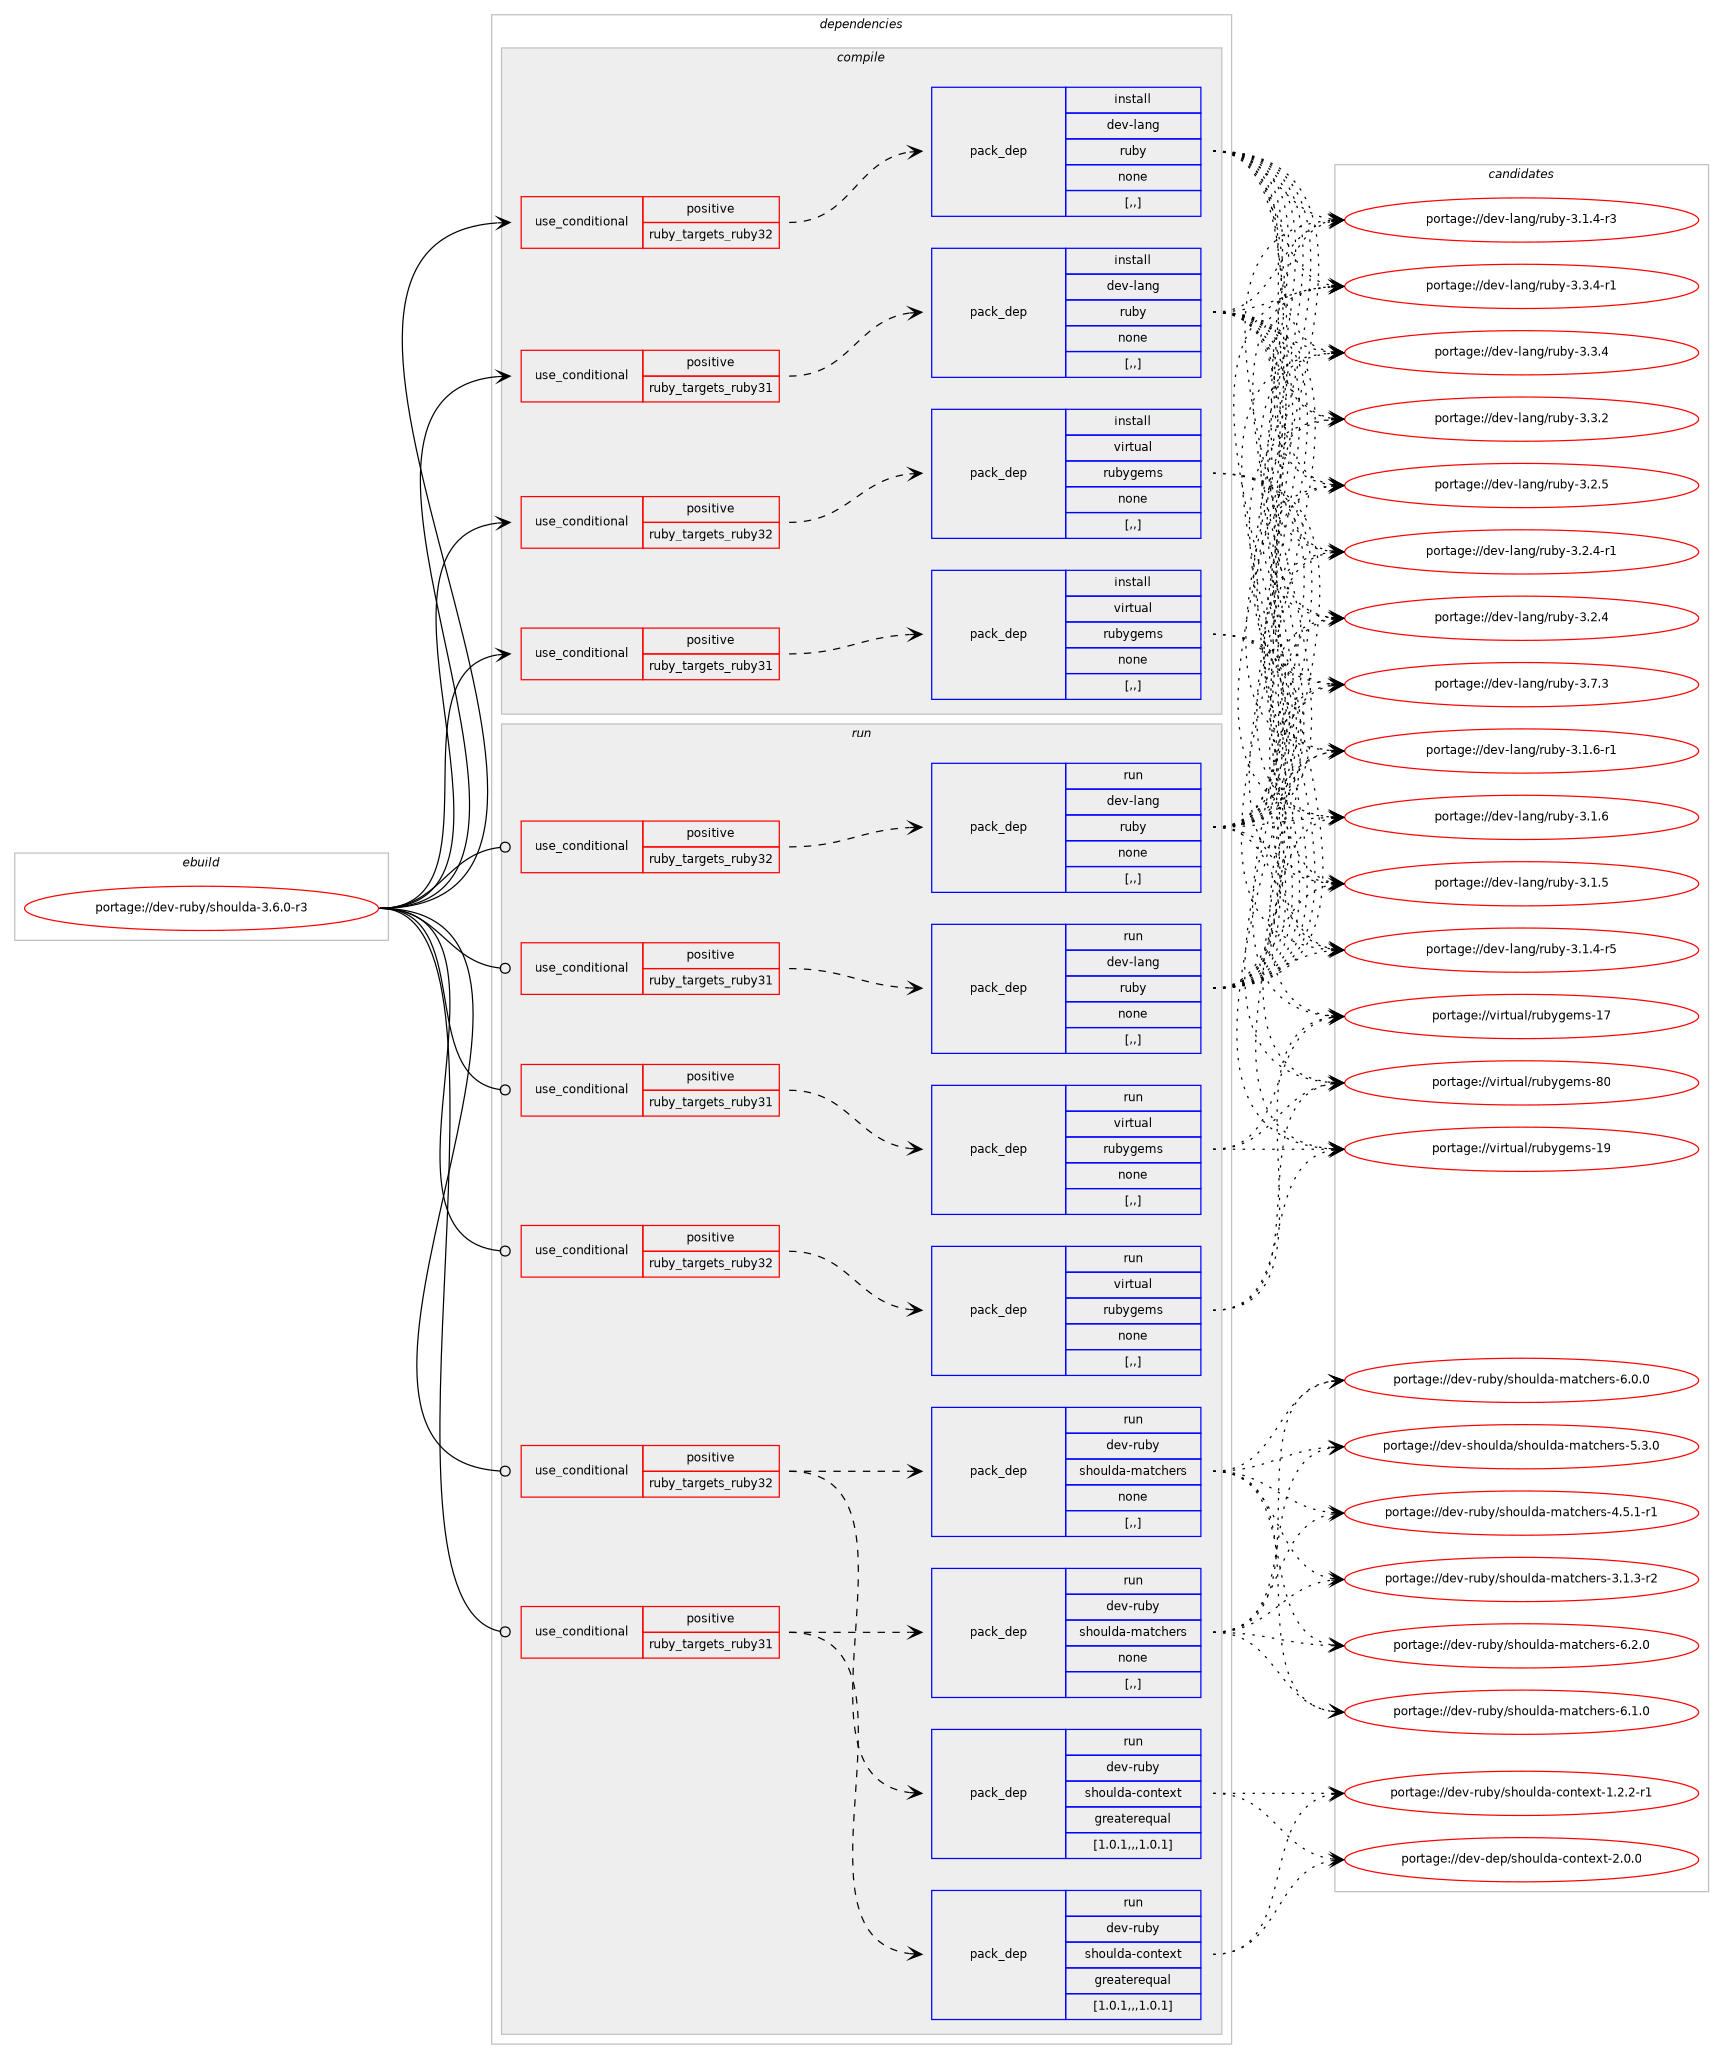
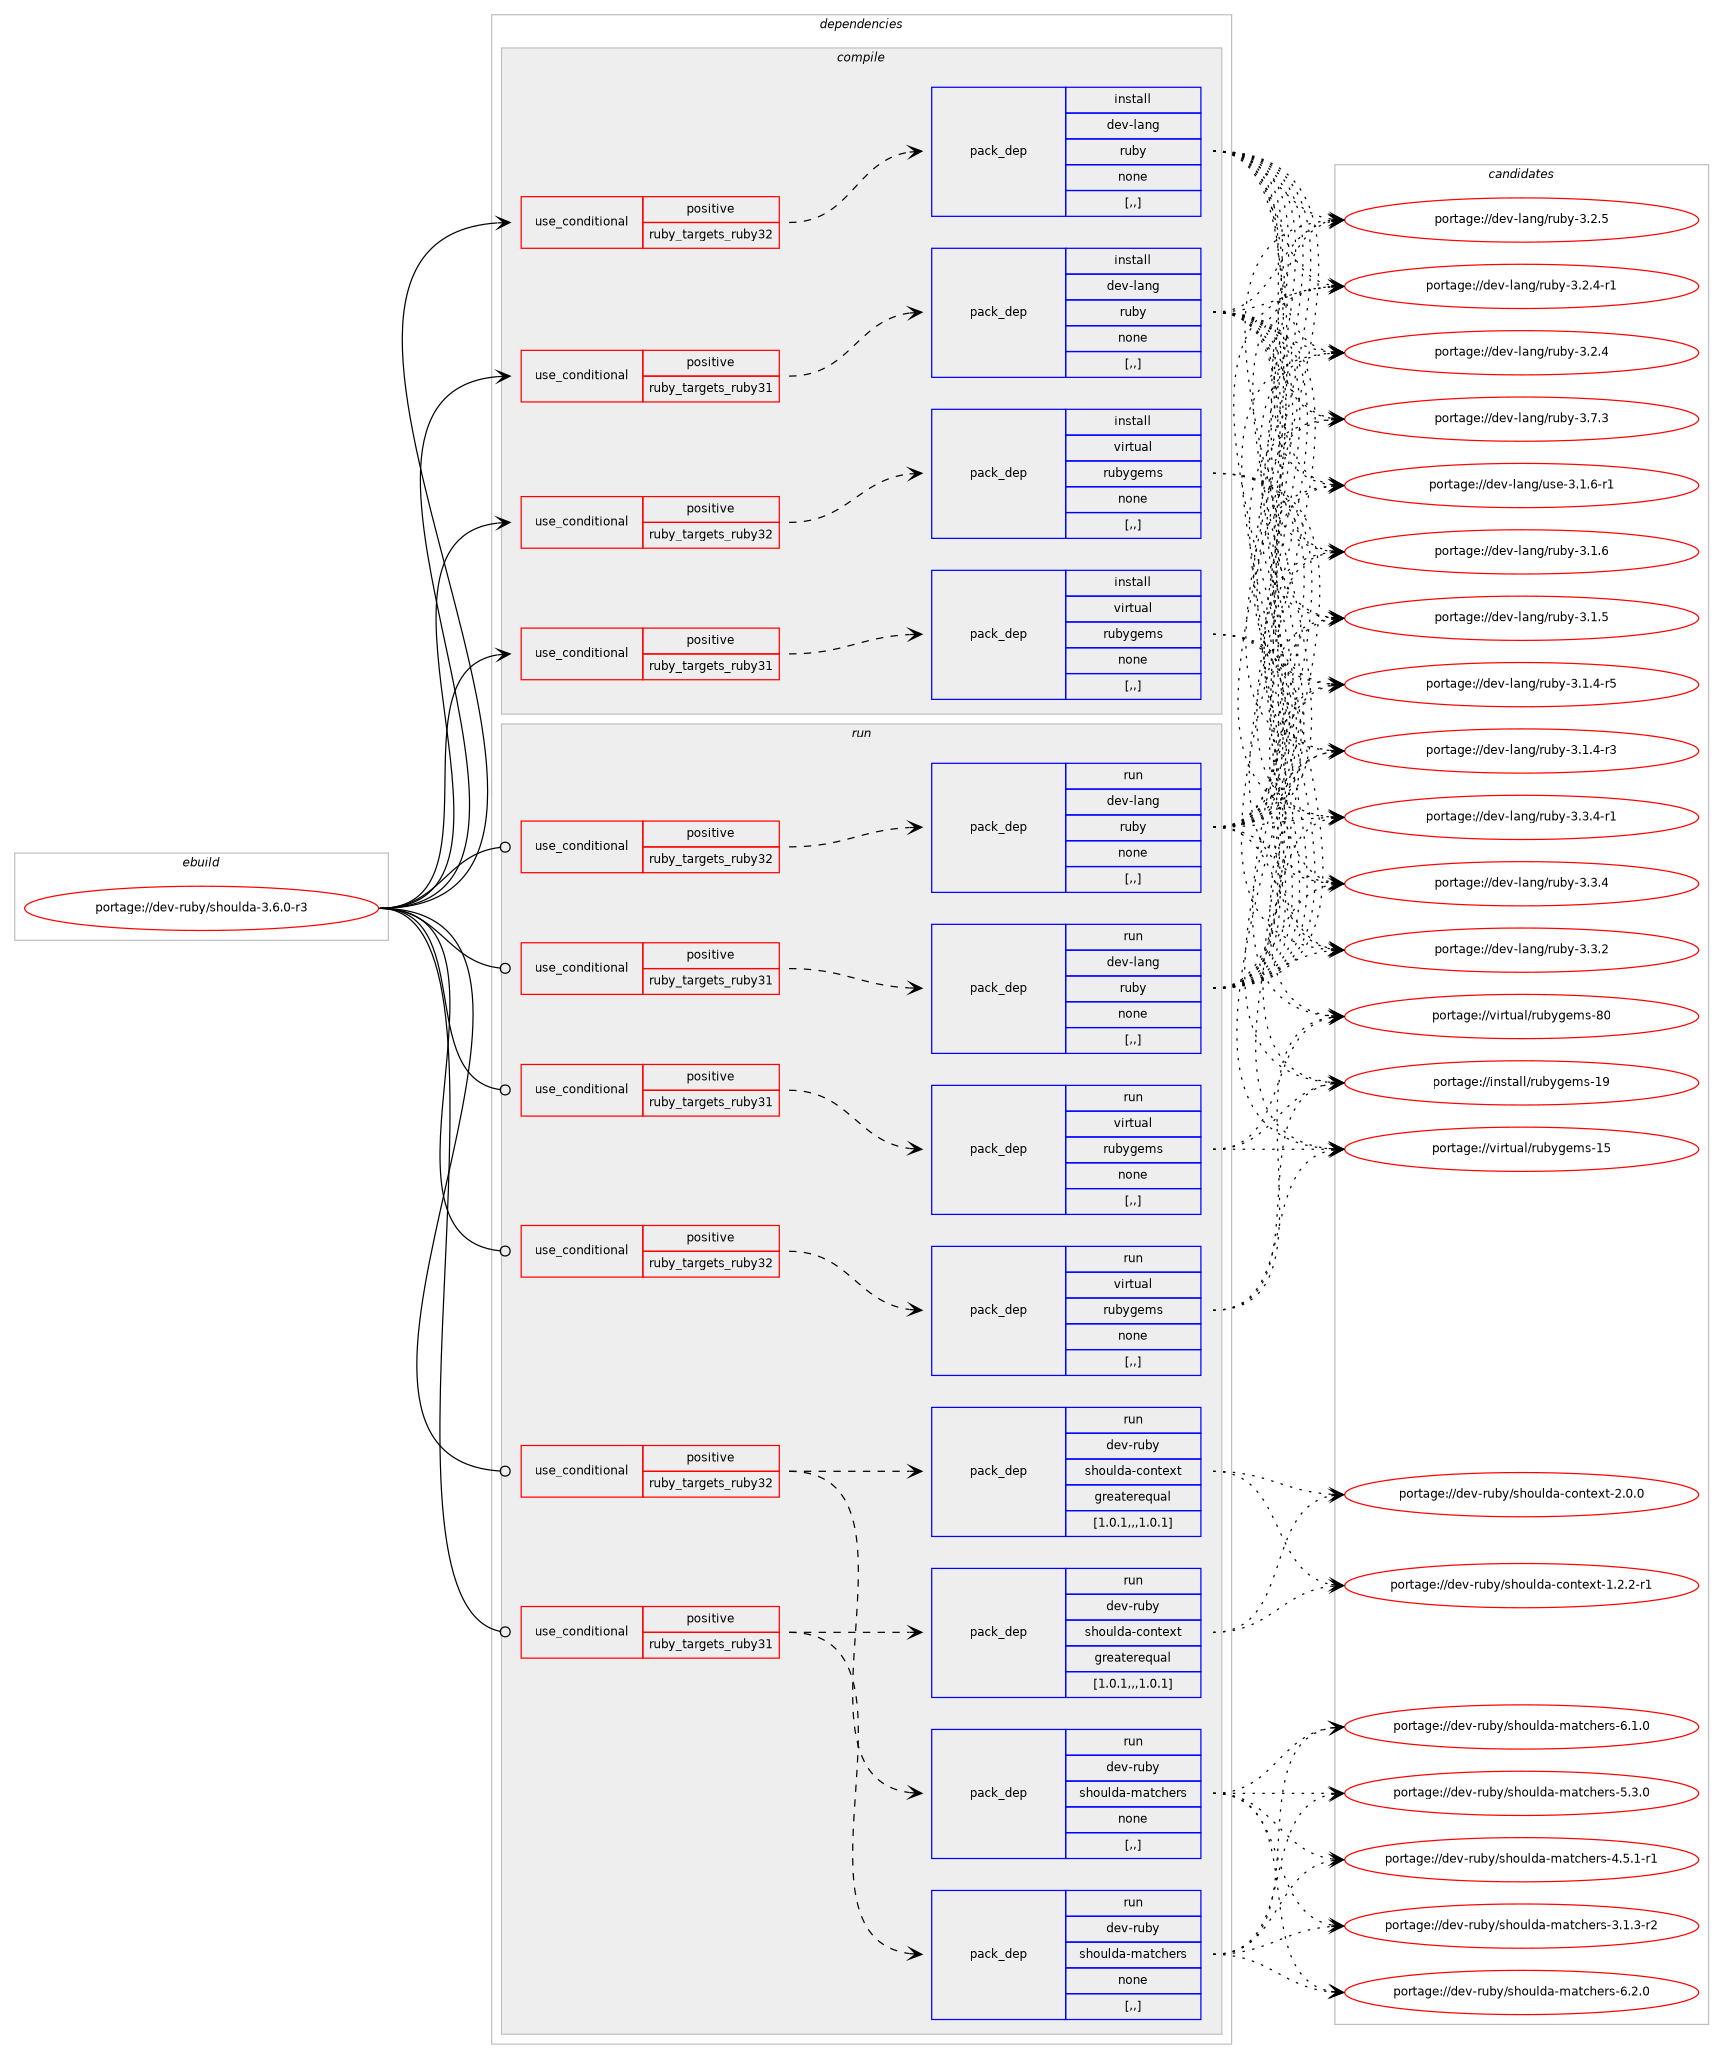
(1522, 751) -> (1522, 486)
(1522, 1017) -> (1522, 1149)
(1522, 1149) -> (1522, 1083)
(1522, 1380) -> none
(1522, 1447) -> (1522, 1793)
(1522, 1860) -> (1522, 1495)
